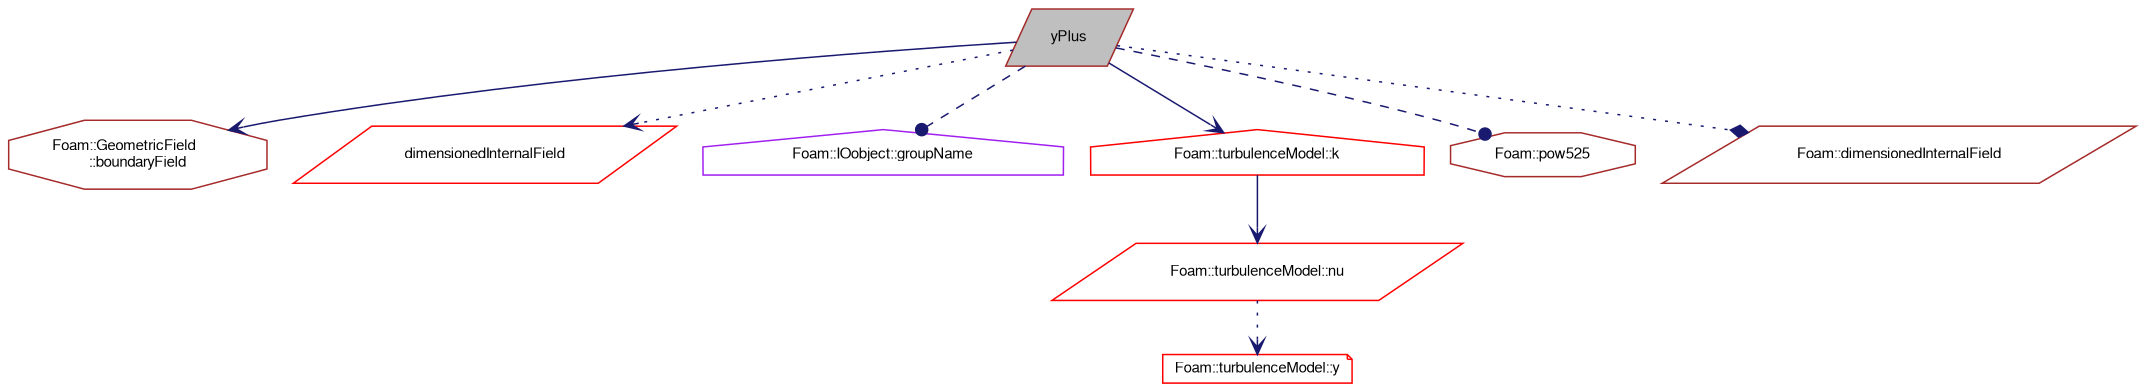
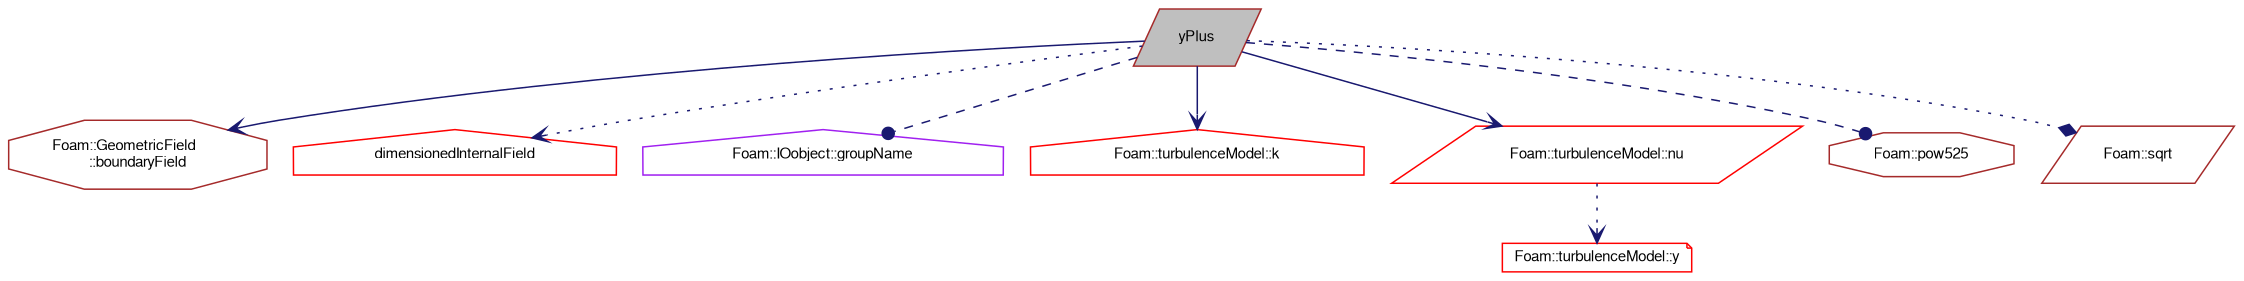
(485, 155) -> (455, 155)
(1899, 155) -> (2138, 155)
(1257, 201) -> (1365, 87)
